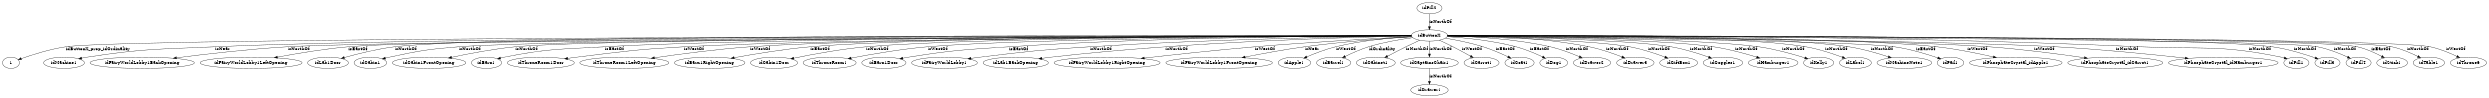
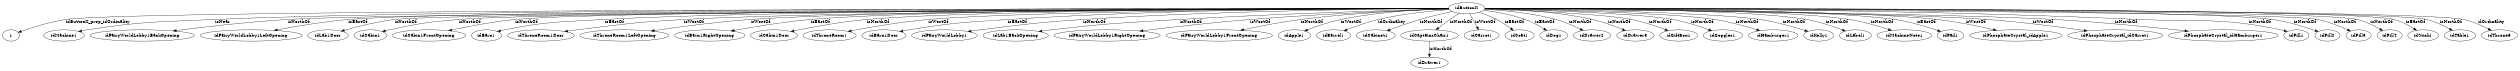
(1429, 20) -> (1901, 10)
(1312, 49) -> (1312, 22)
(2456, 49) -> (2491, 22)
